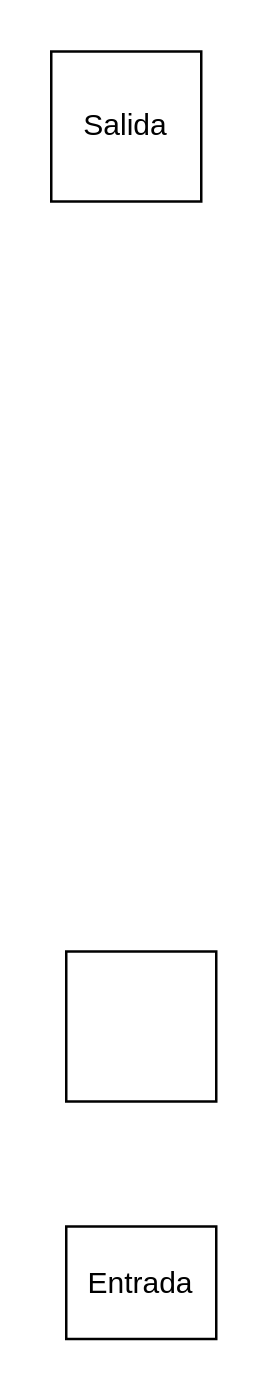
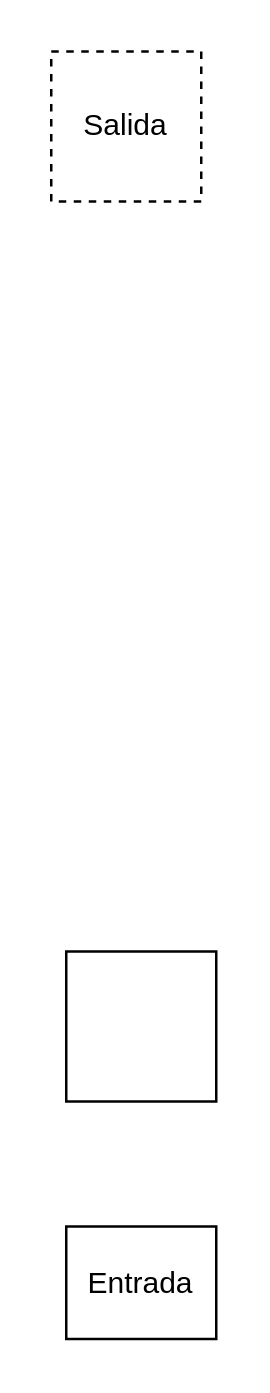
(126, 126) -> (126, 126)
